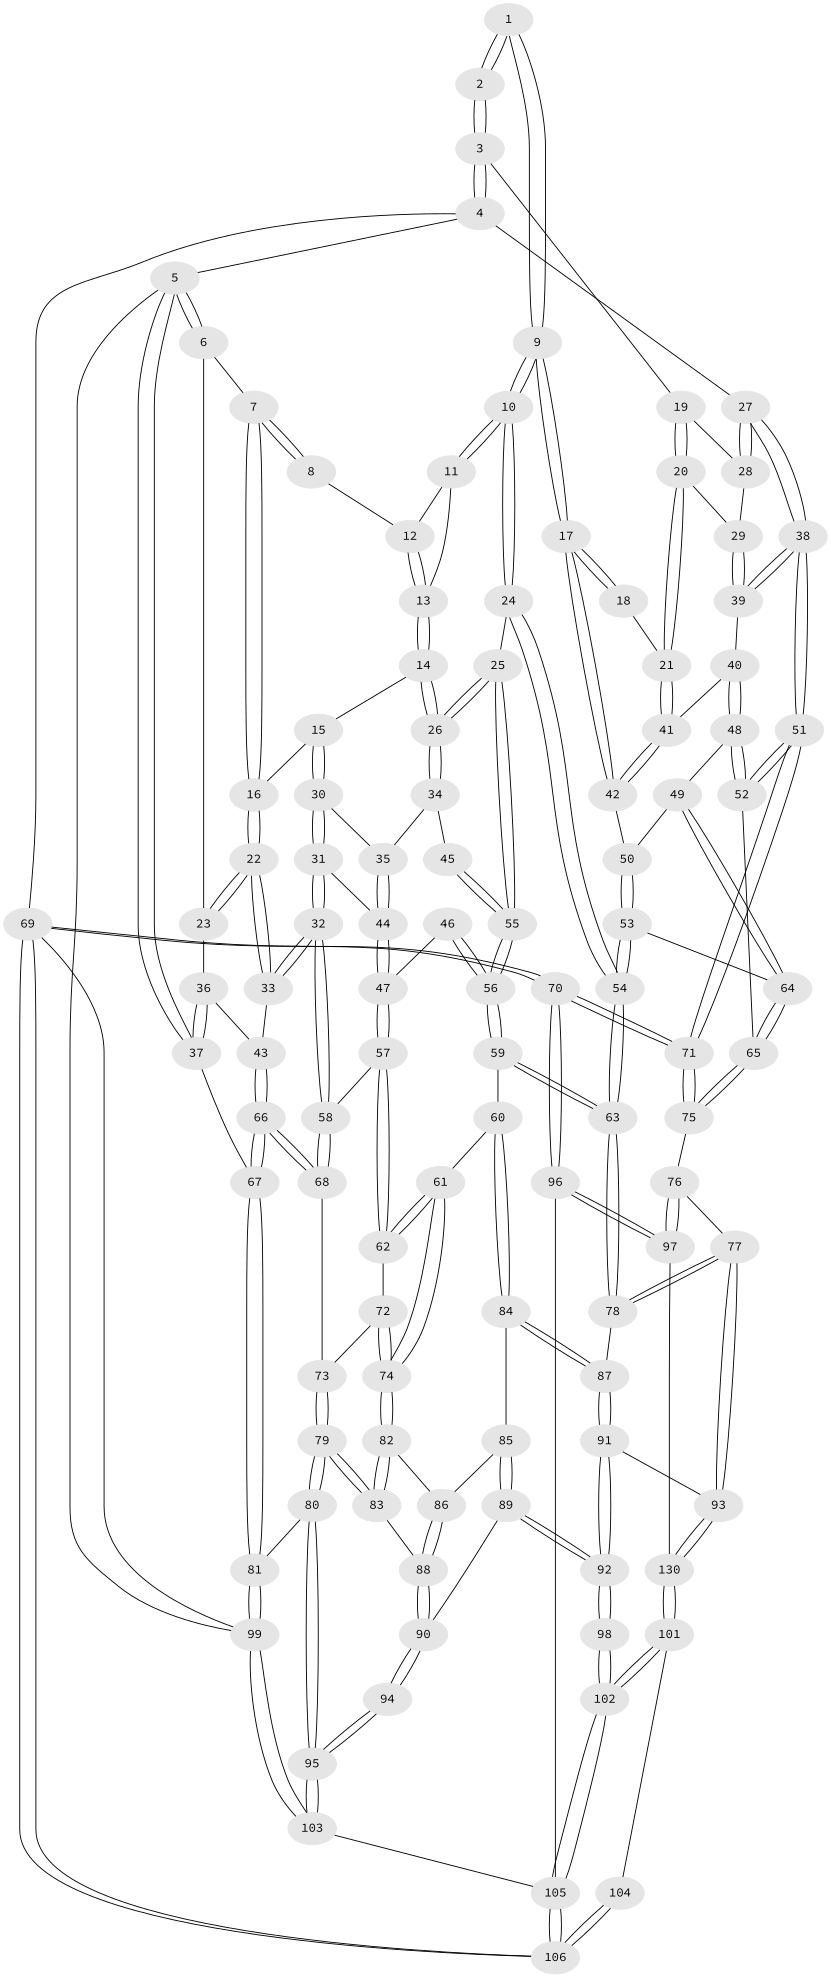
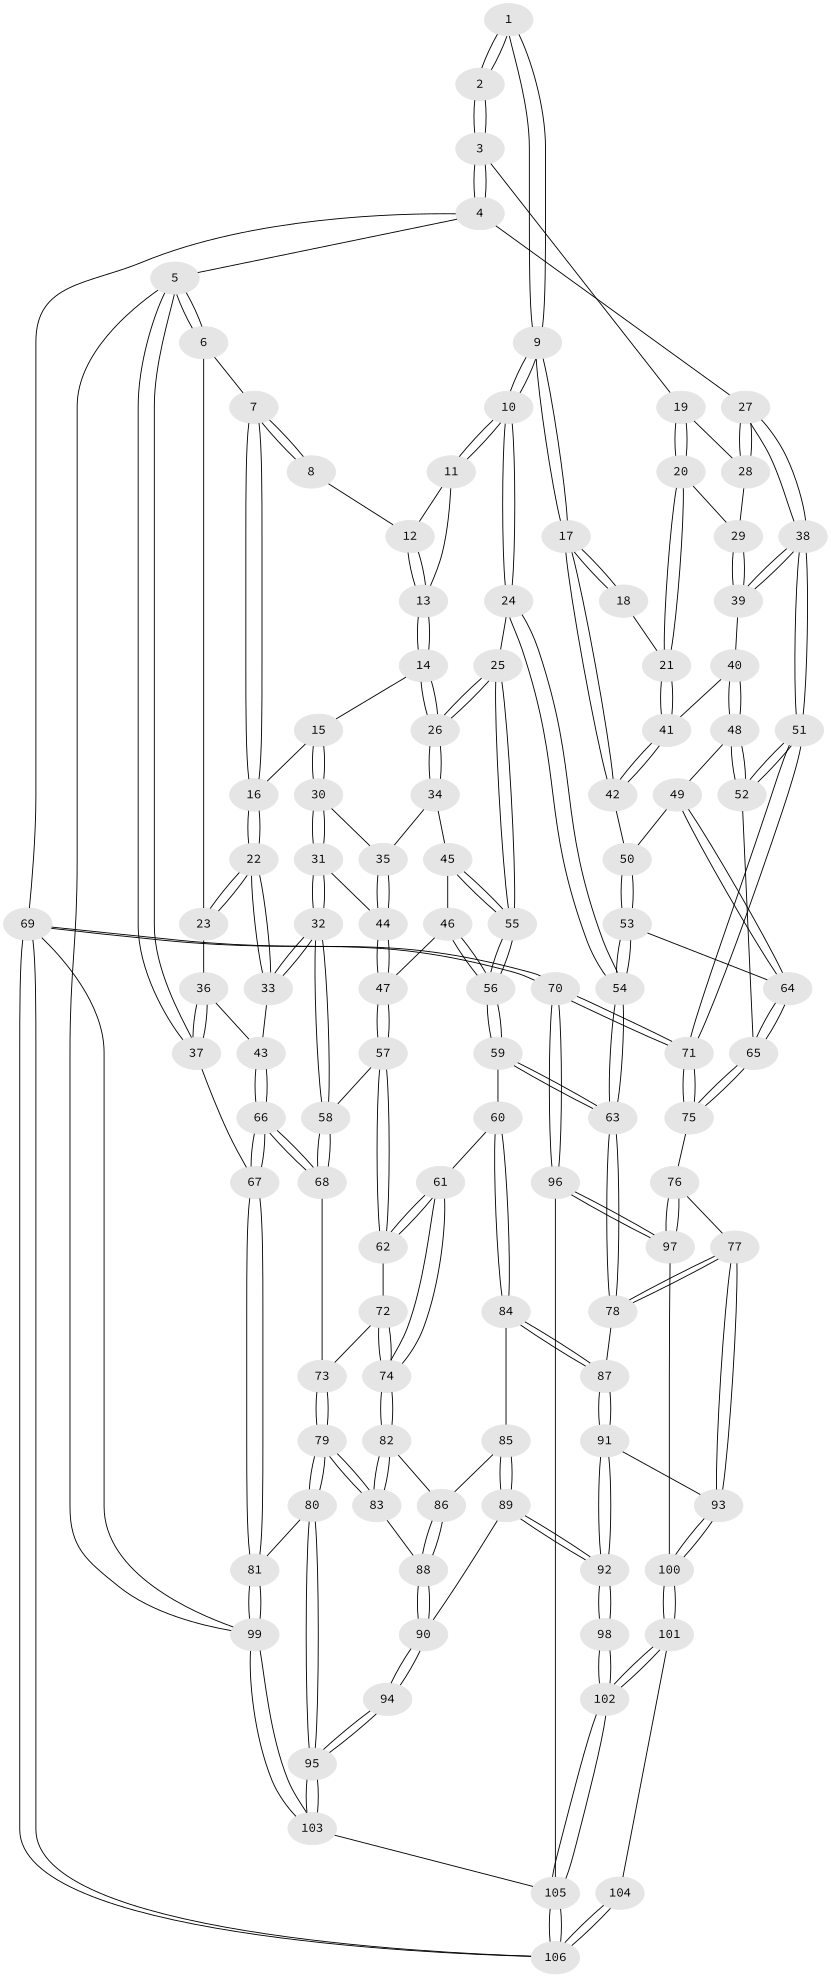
none -> (448, 892)
(669, 1570) -> (669, 1570)
